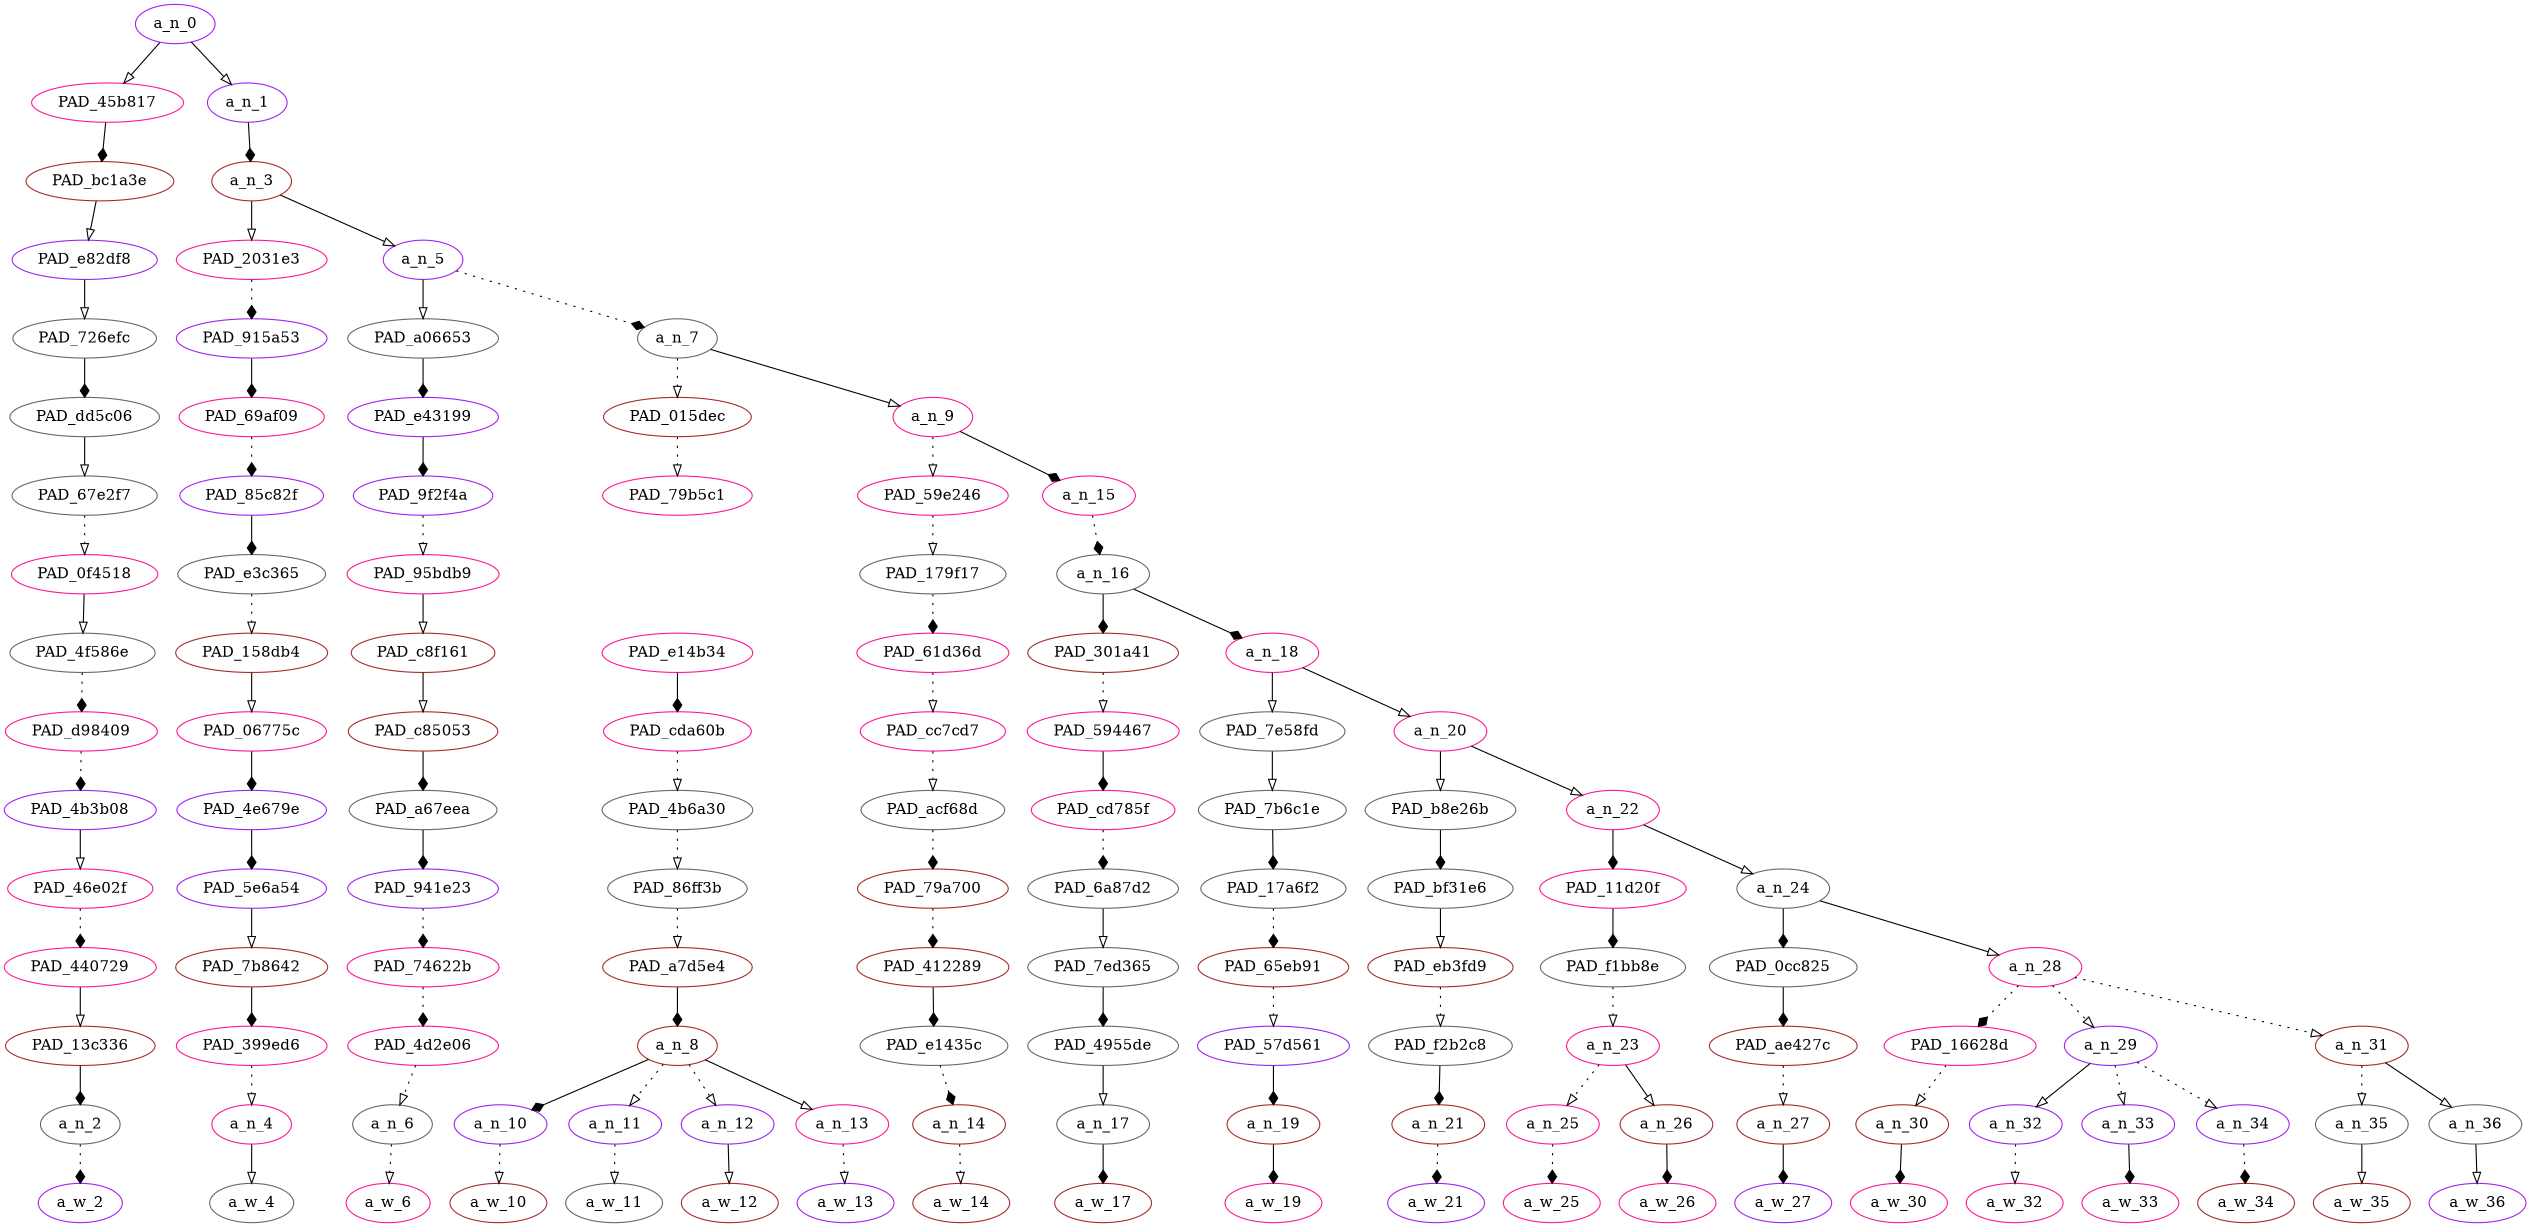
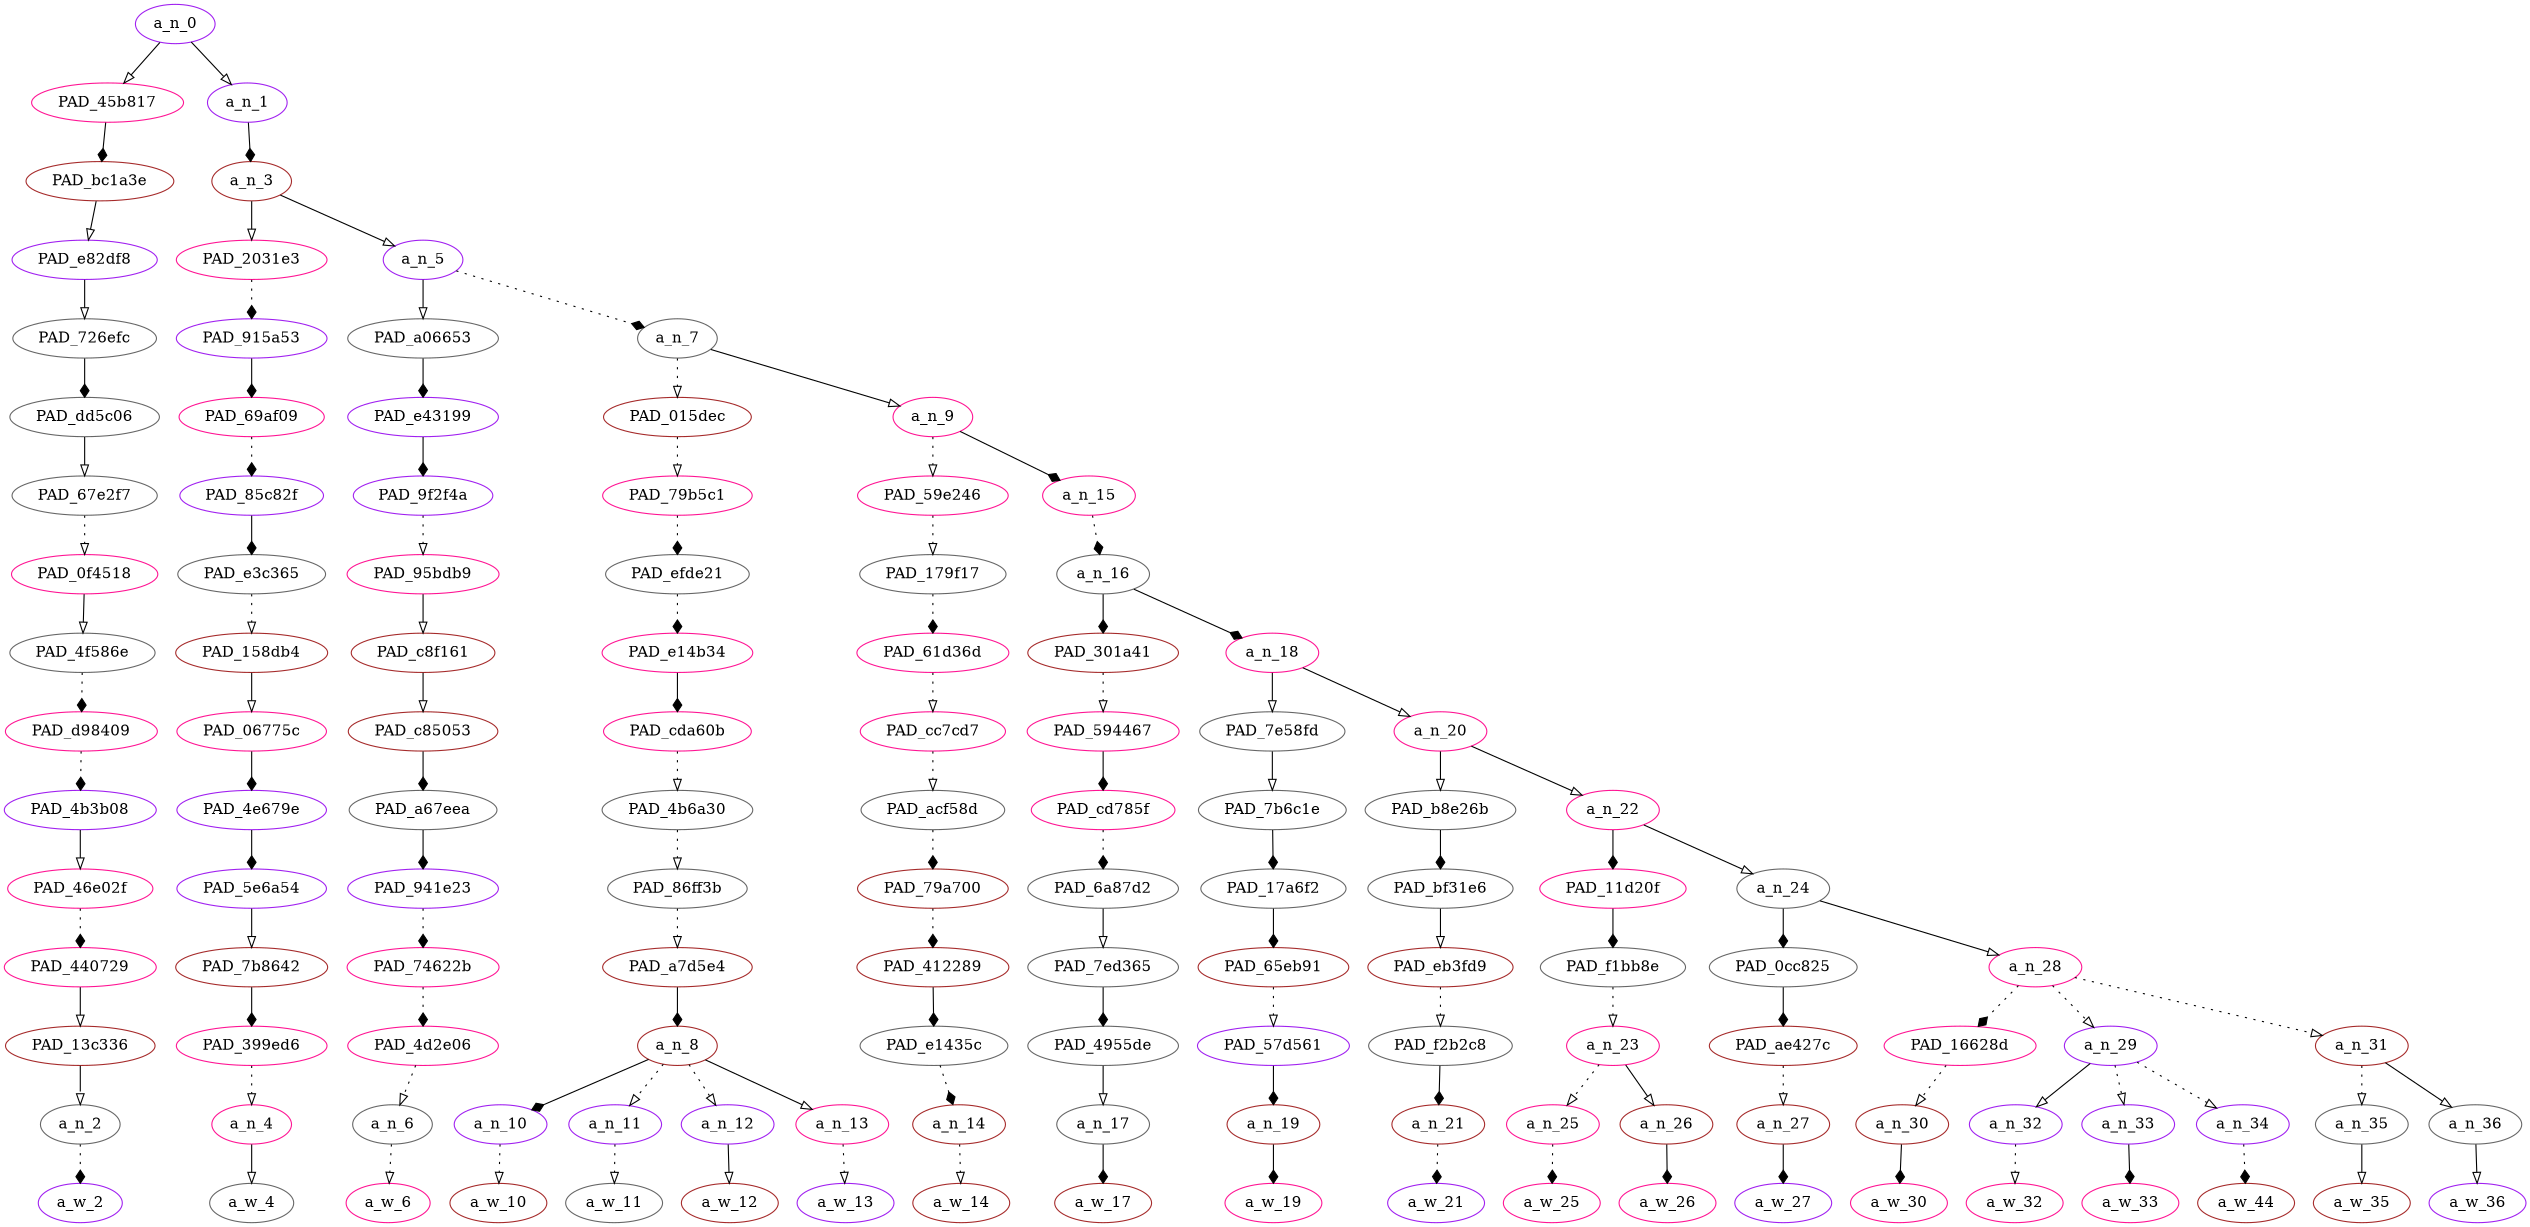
none -> (677, 574)
(933, 810) -> (933, 810)
(1273, 921) -> (1273, 921)
(80, 1079) -> (80, 1079)
(2246, 1203) -> (2246, 1203)
